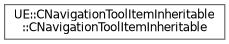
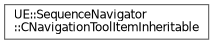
(115, 22) -> (107, 22)
